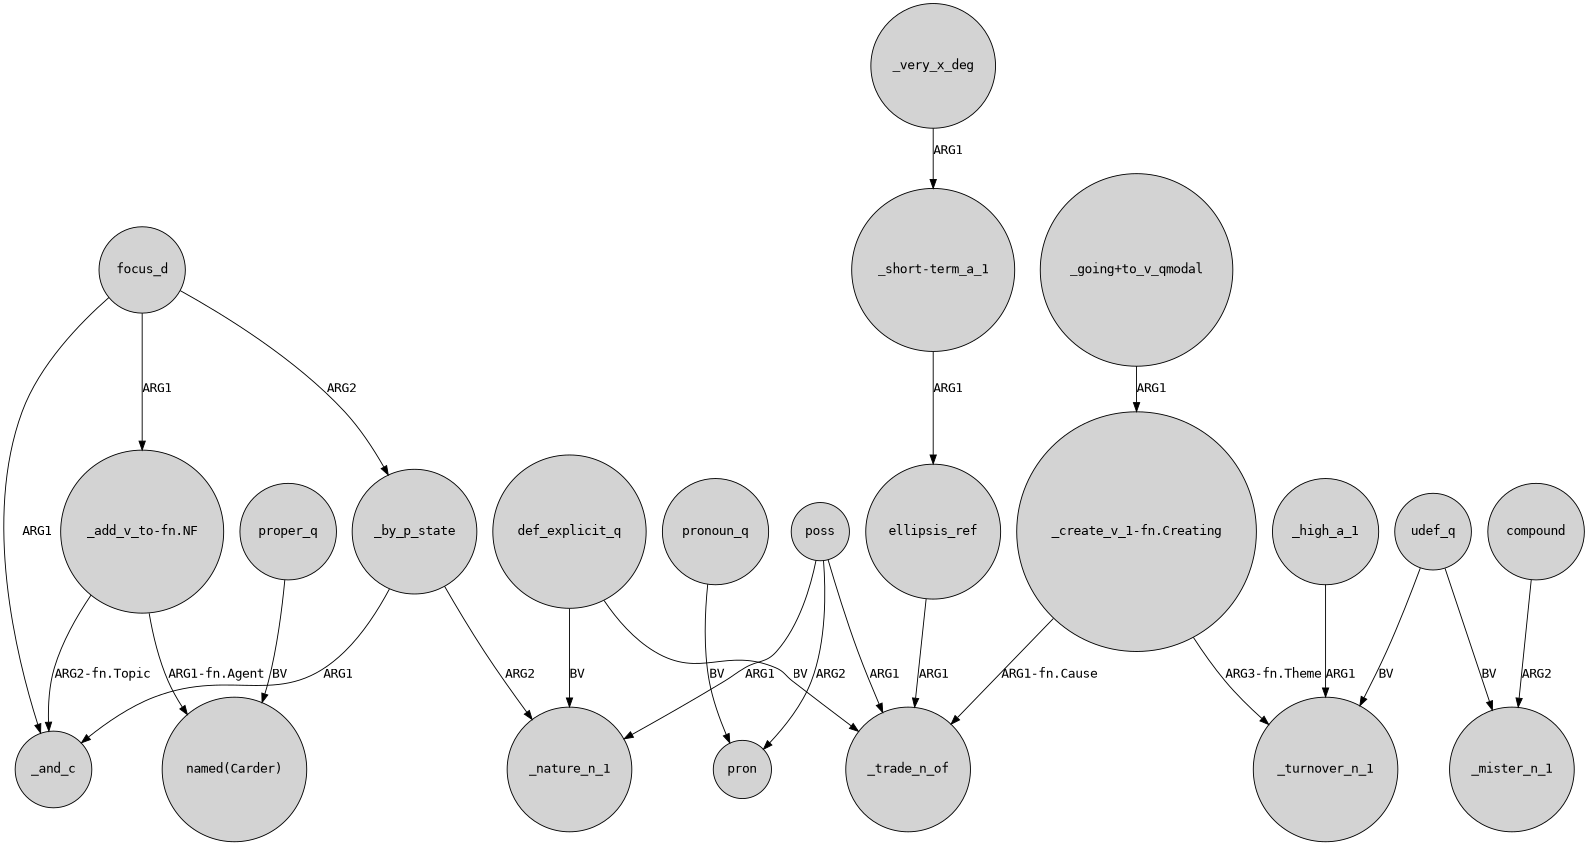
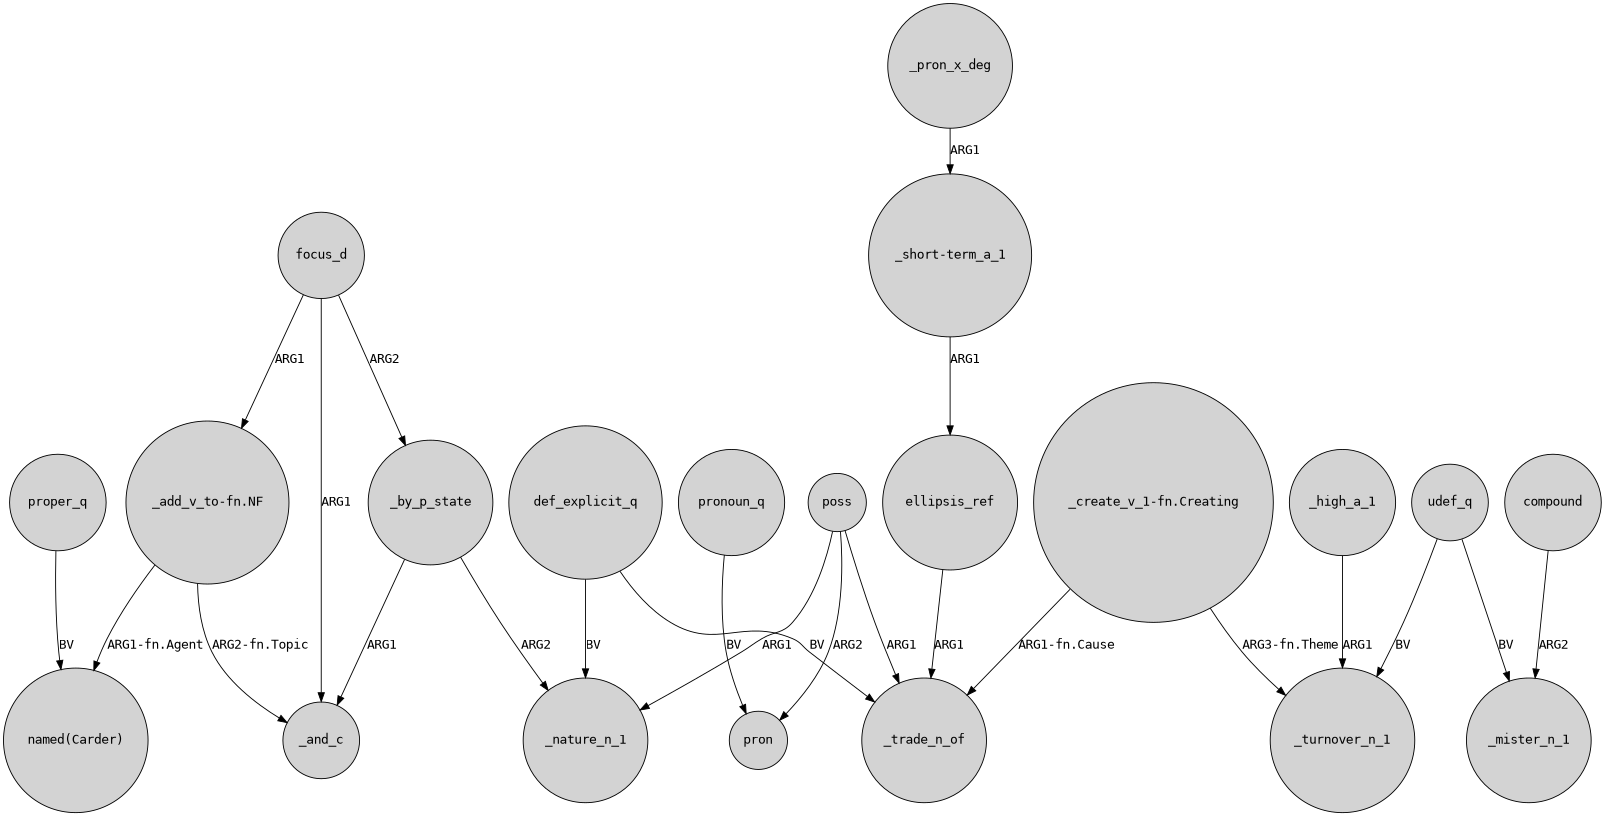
(933, 66) -> (950, 66)
(1137, 270) -> none
